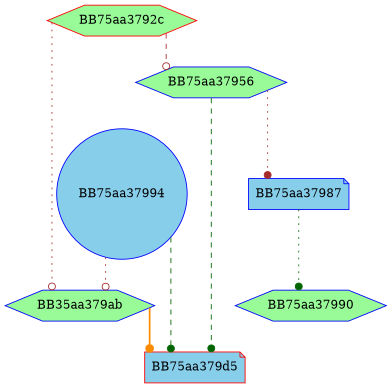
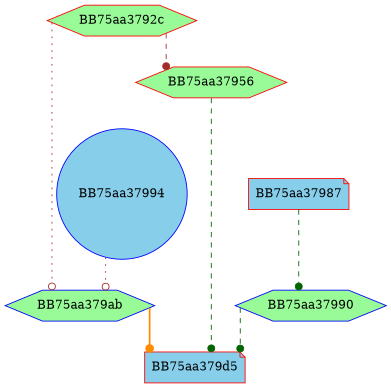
(166, 48) -> (166, 48)
(211, 82) -> (211, 82)
(268, 131) -> none
(299, 194) -> (299, 194)
(299, 246) -> (299, 246)
(171, 291) -> (240, 326)
(80, 306) -> (80, 306)
